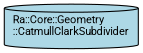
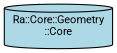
(71, 26) -> (58, 26)
